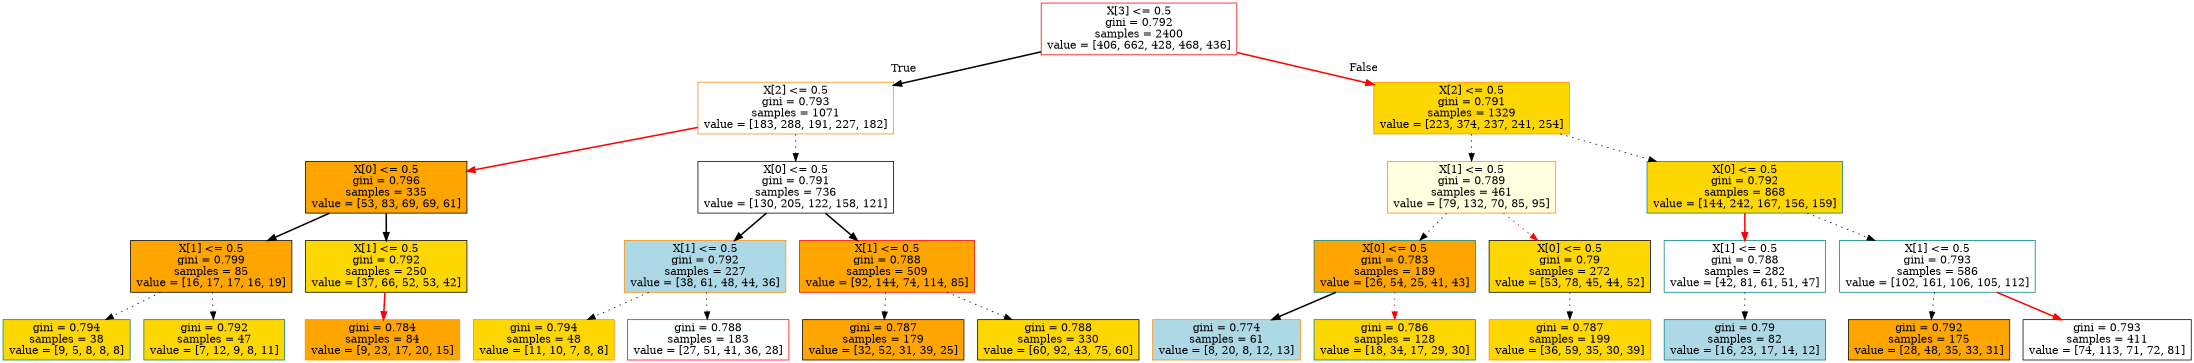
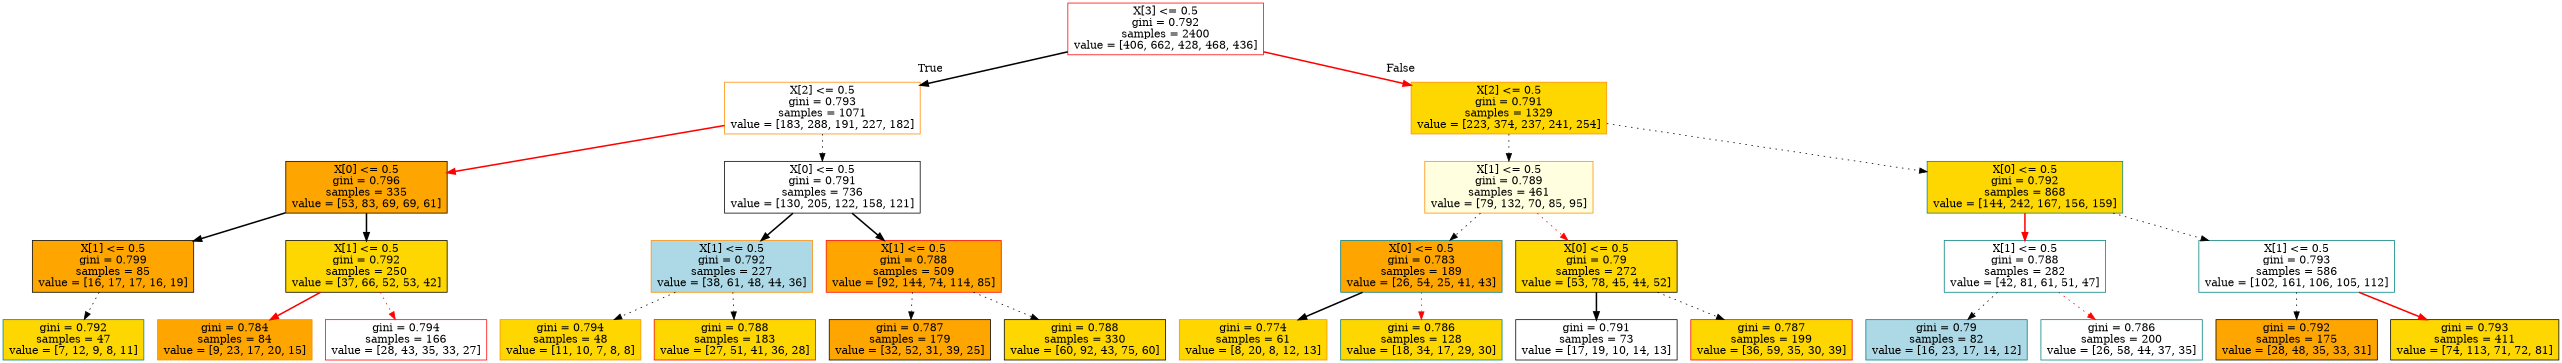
(67, 340) -> none
none -> (406, 340)
(708, 340) -> (735, 340)
(1227, 340) -> (1253, 340)
(1570, 340) -> (1771, 340)
none -> (1596, 340)
(2107, 340) -> (2475, 340)
none -> (2122, 340)
